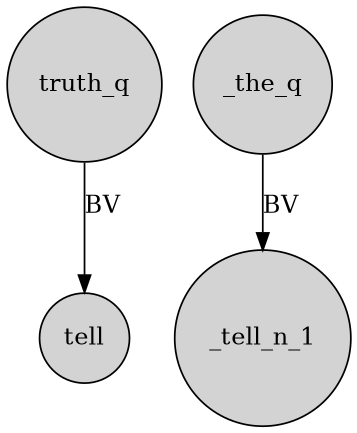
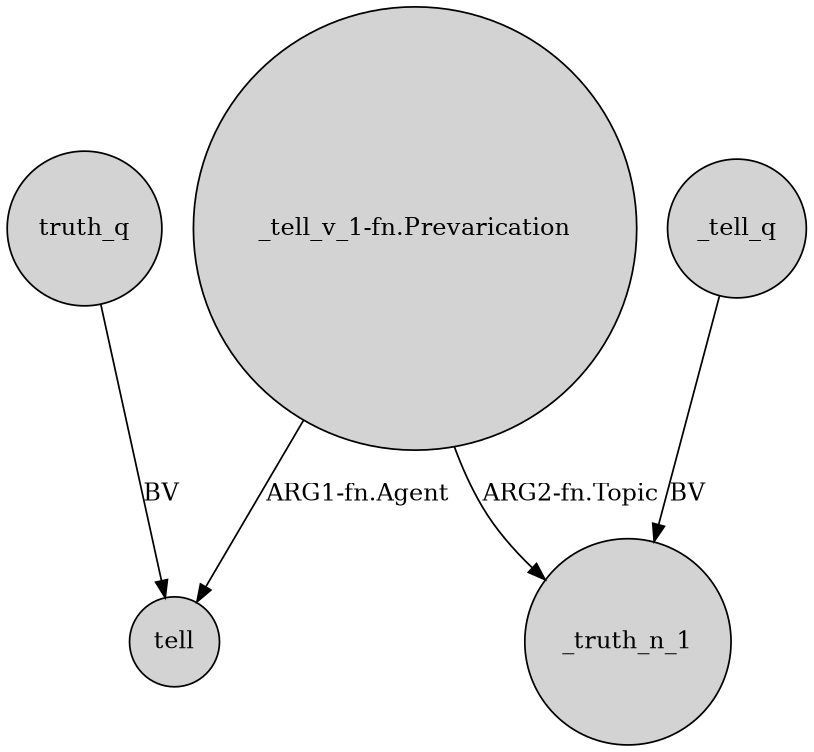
(263, 85) -> (737, 229)
none -> (415, 229)
(263, 338) -> (628, 642)
